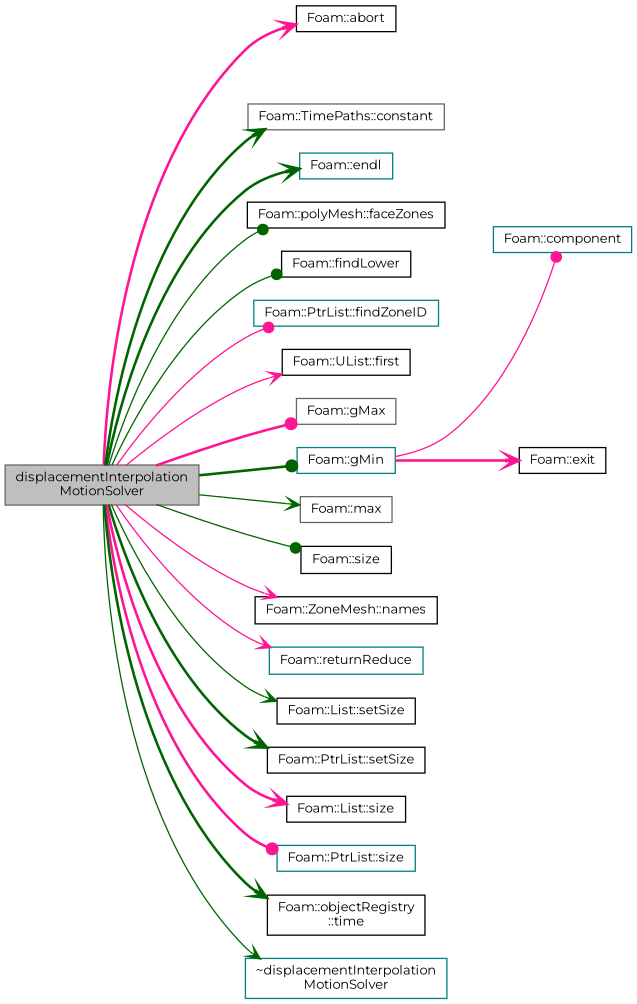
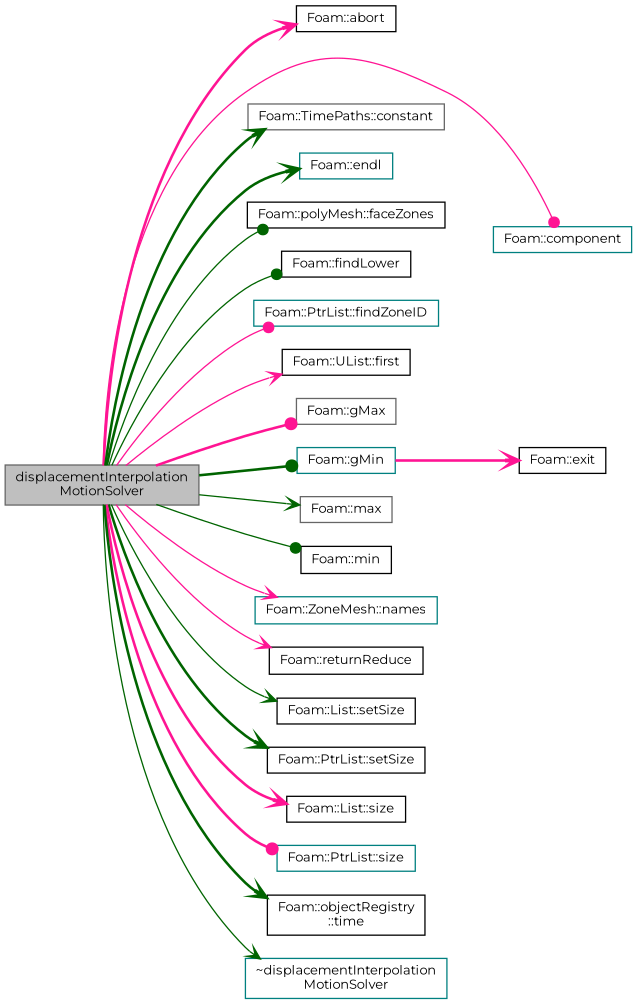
(498, 381) -> (234, 103)
(346, 560) -> (346, 560)
(346, 610) -> (346, 610)
(346, 661) -> (346, 661)
